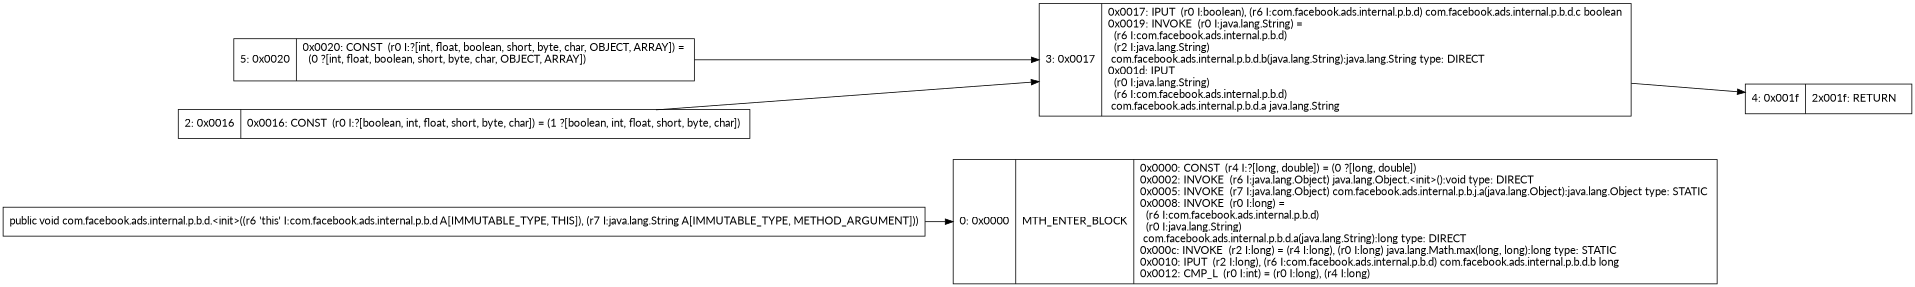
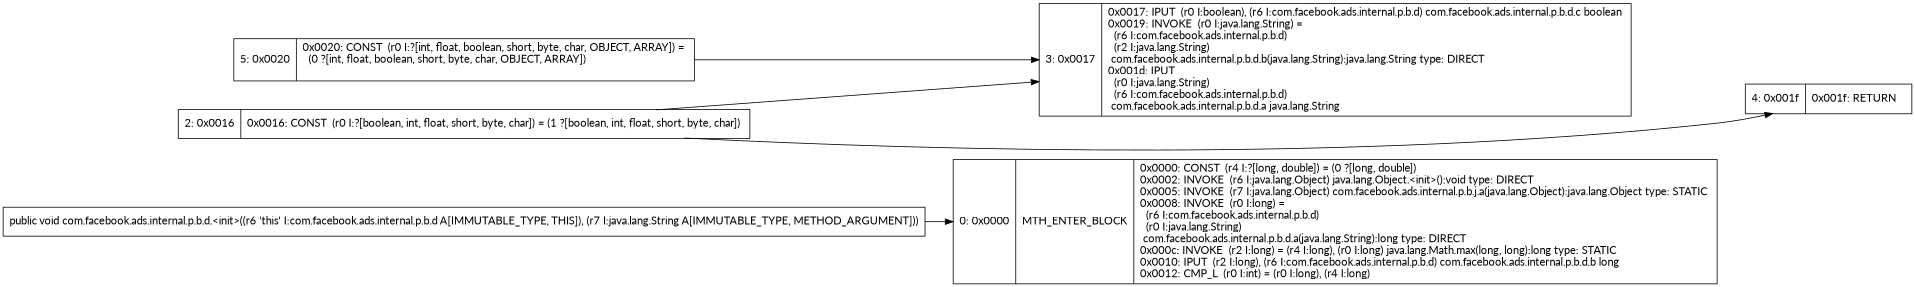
(1684, 88) -> (1225, 149)
(1859, 99) -> (1859, 99)
